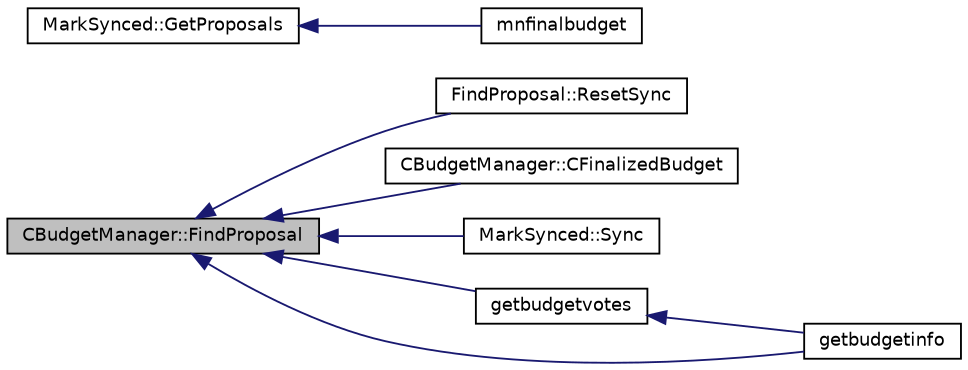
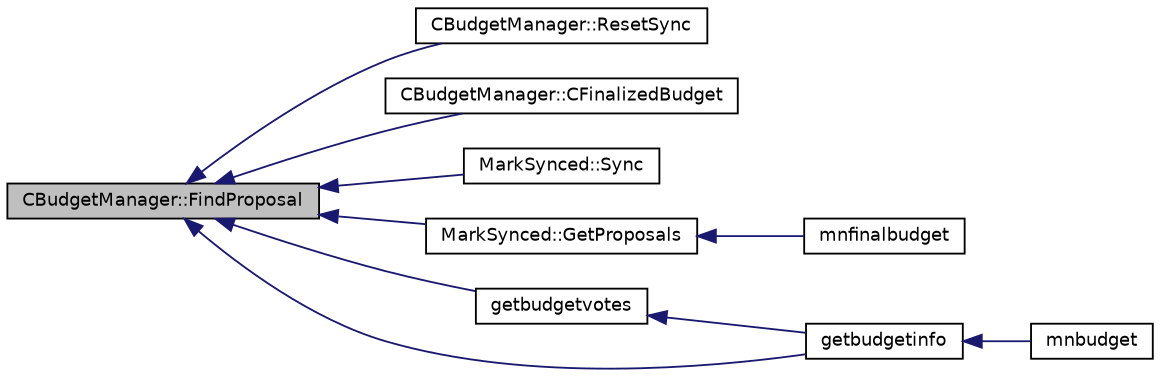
(562, 96) -> (562, 26)
none -> (382, 220)
none -> (1092, 341)
